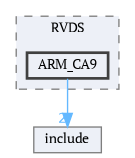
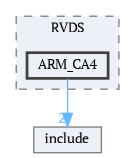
(68, 66) -> (68, 66)
